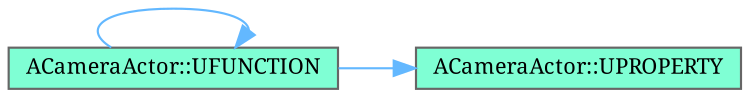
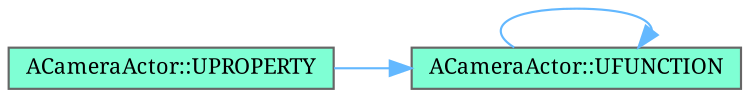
(366, 68) -> (362, 68)
